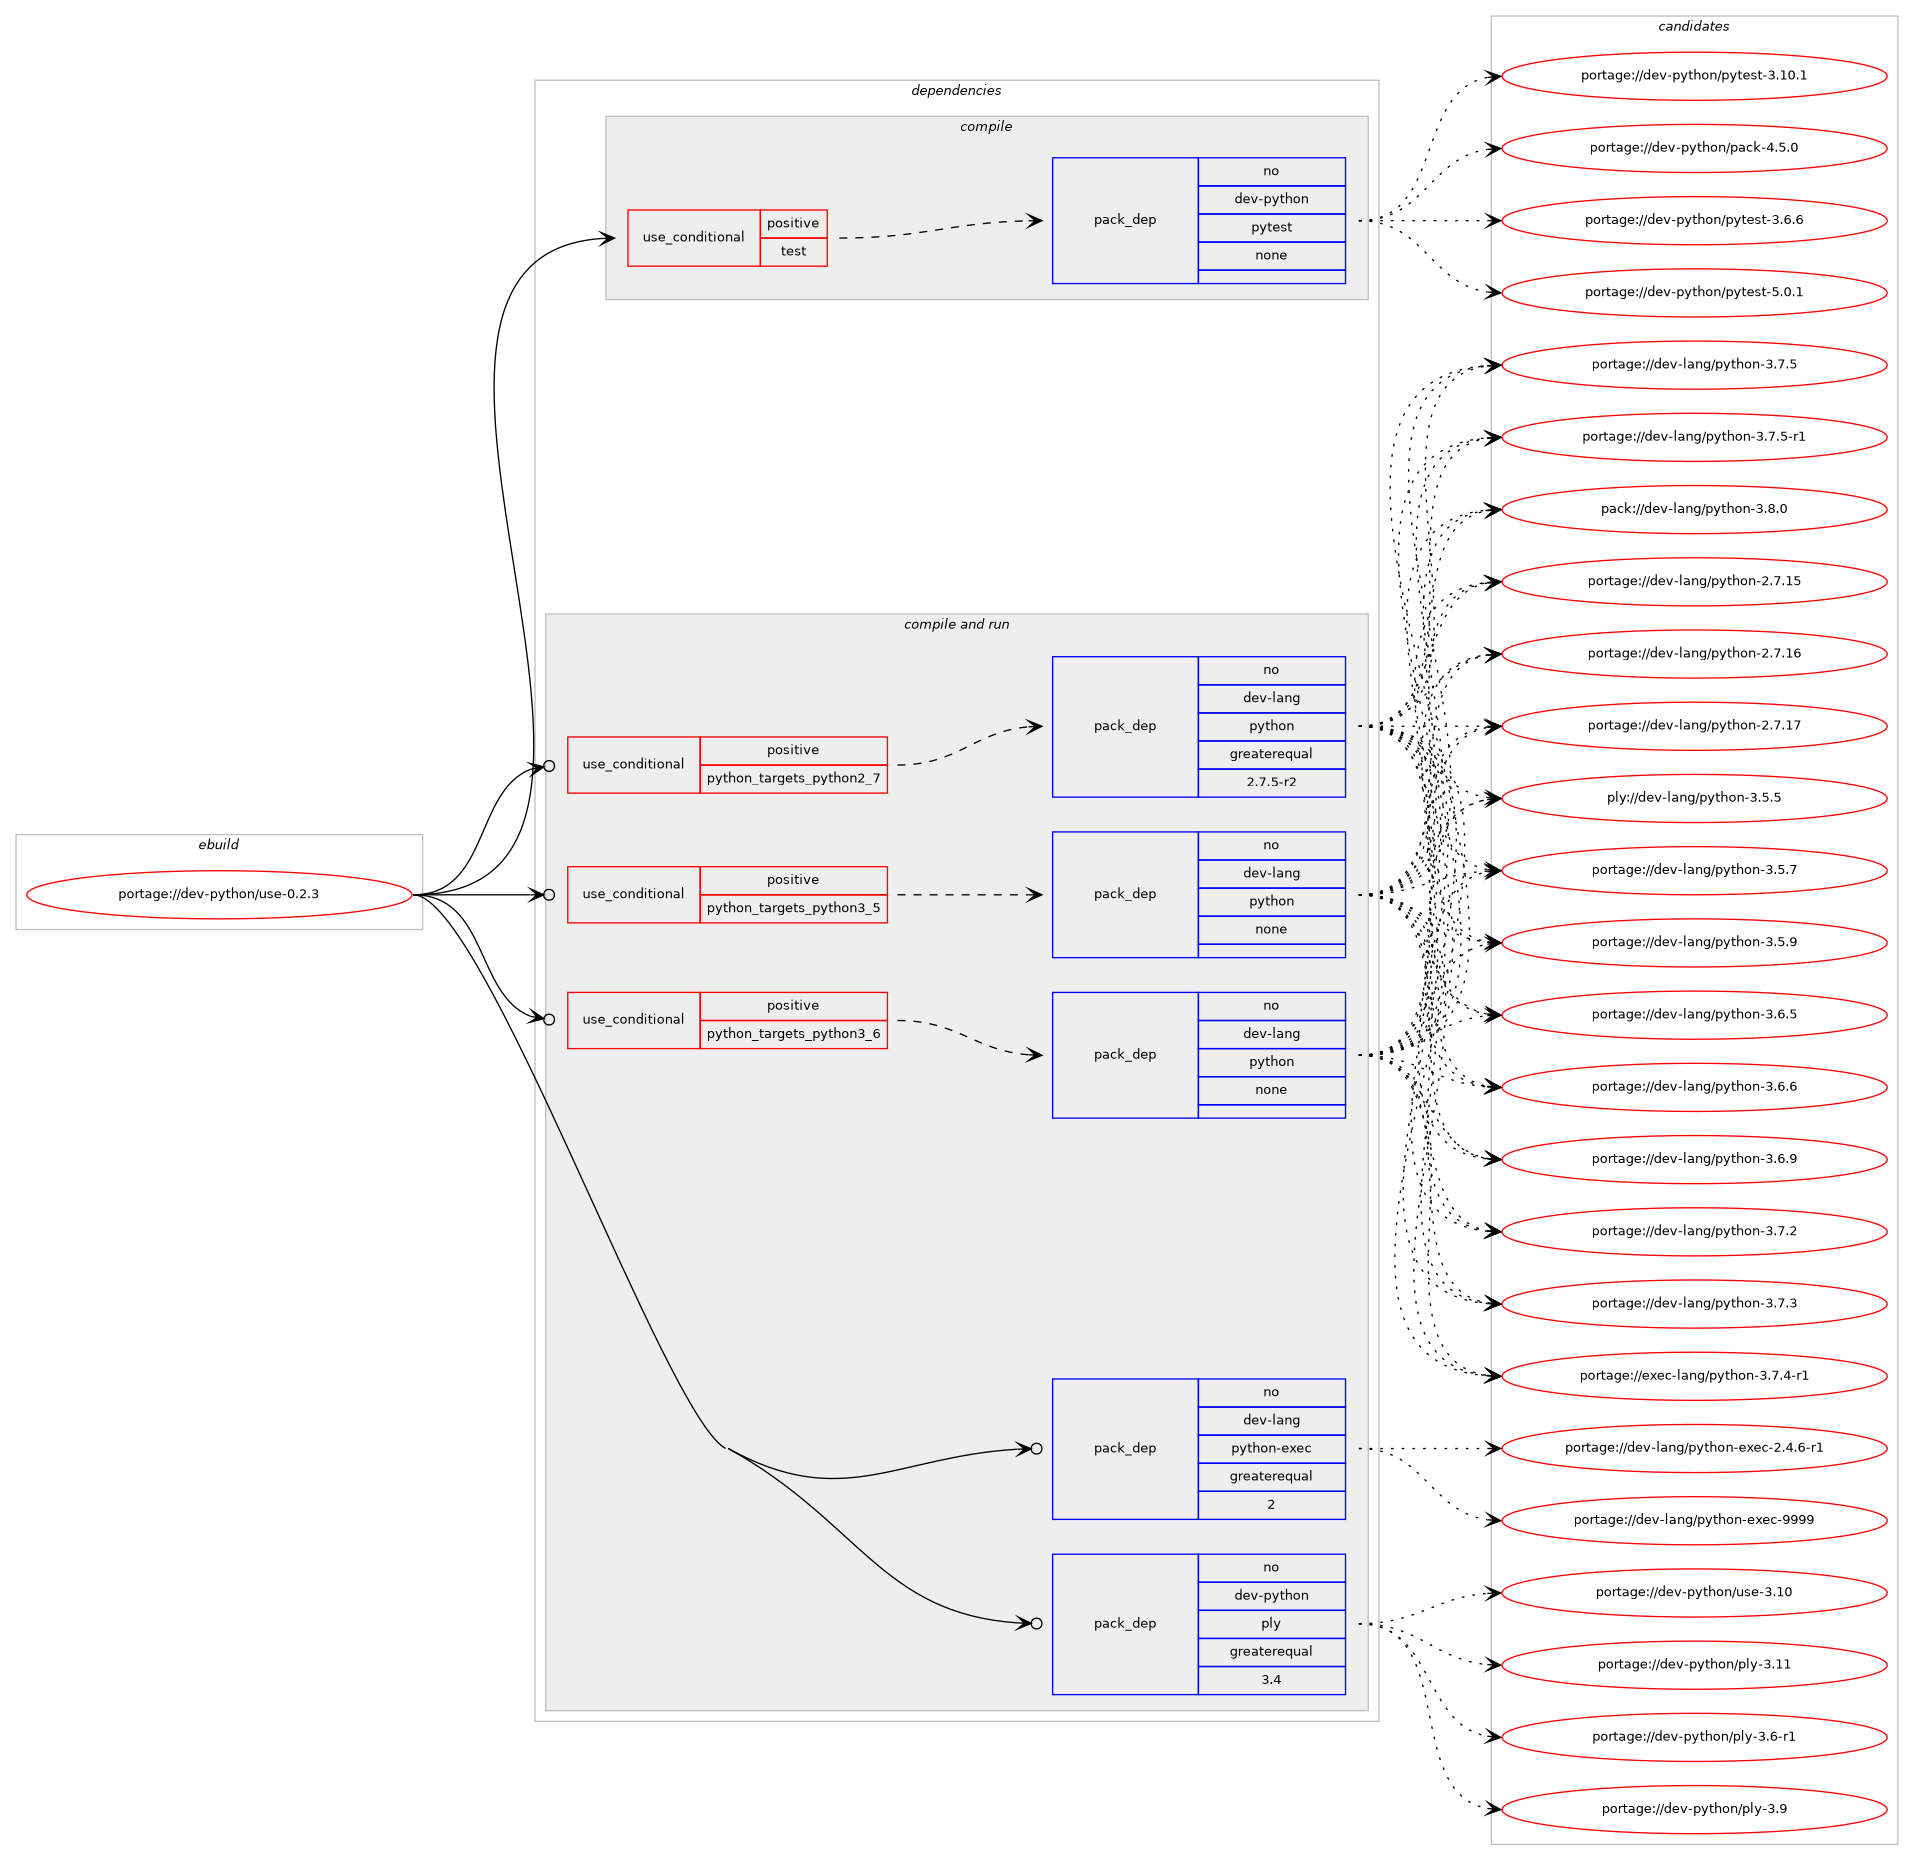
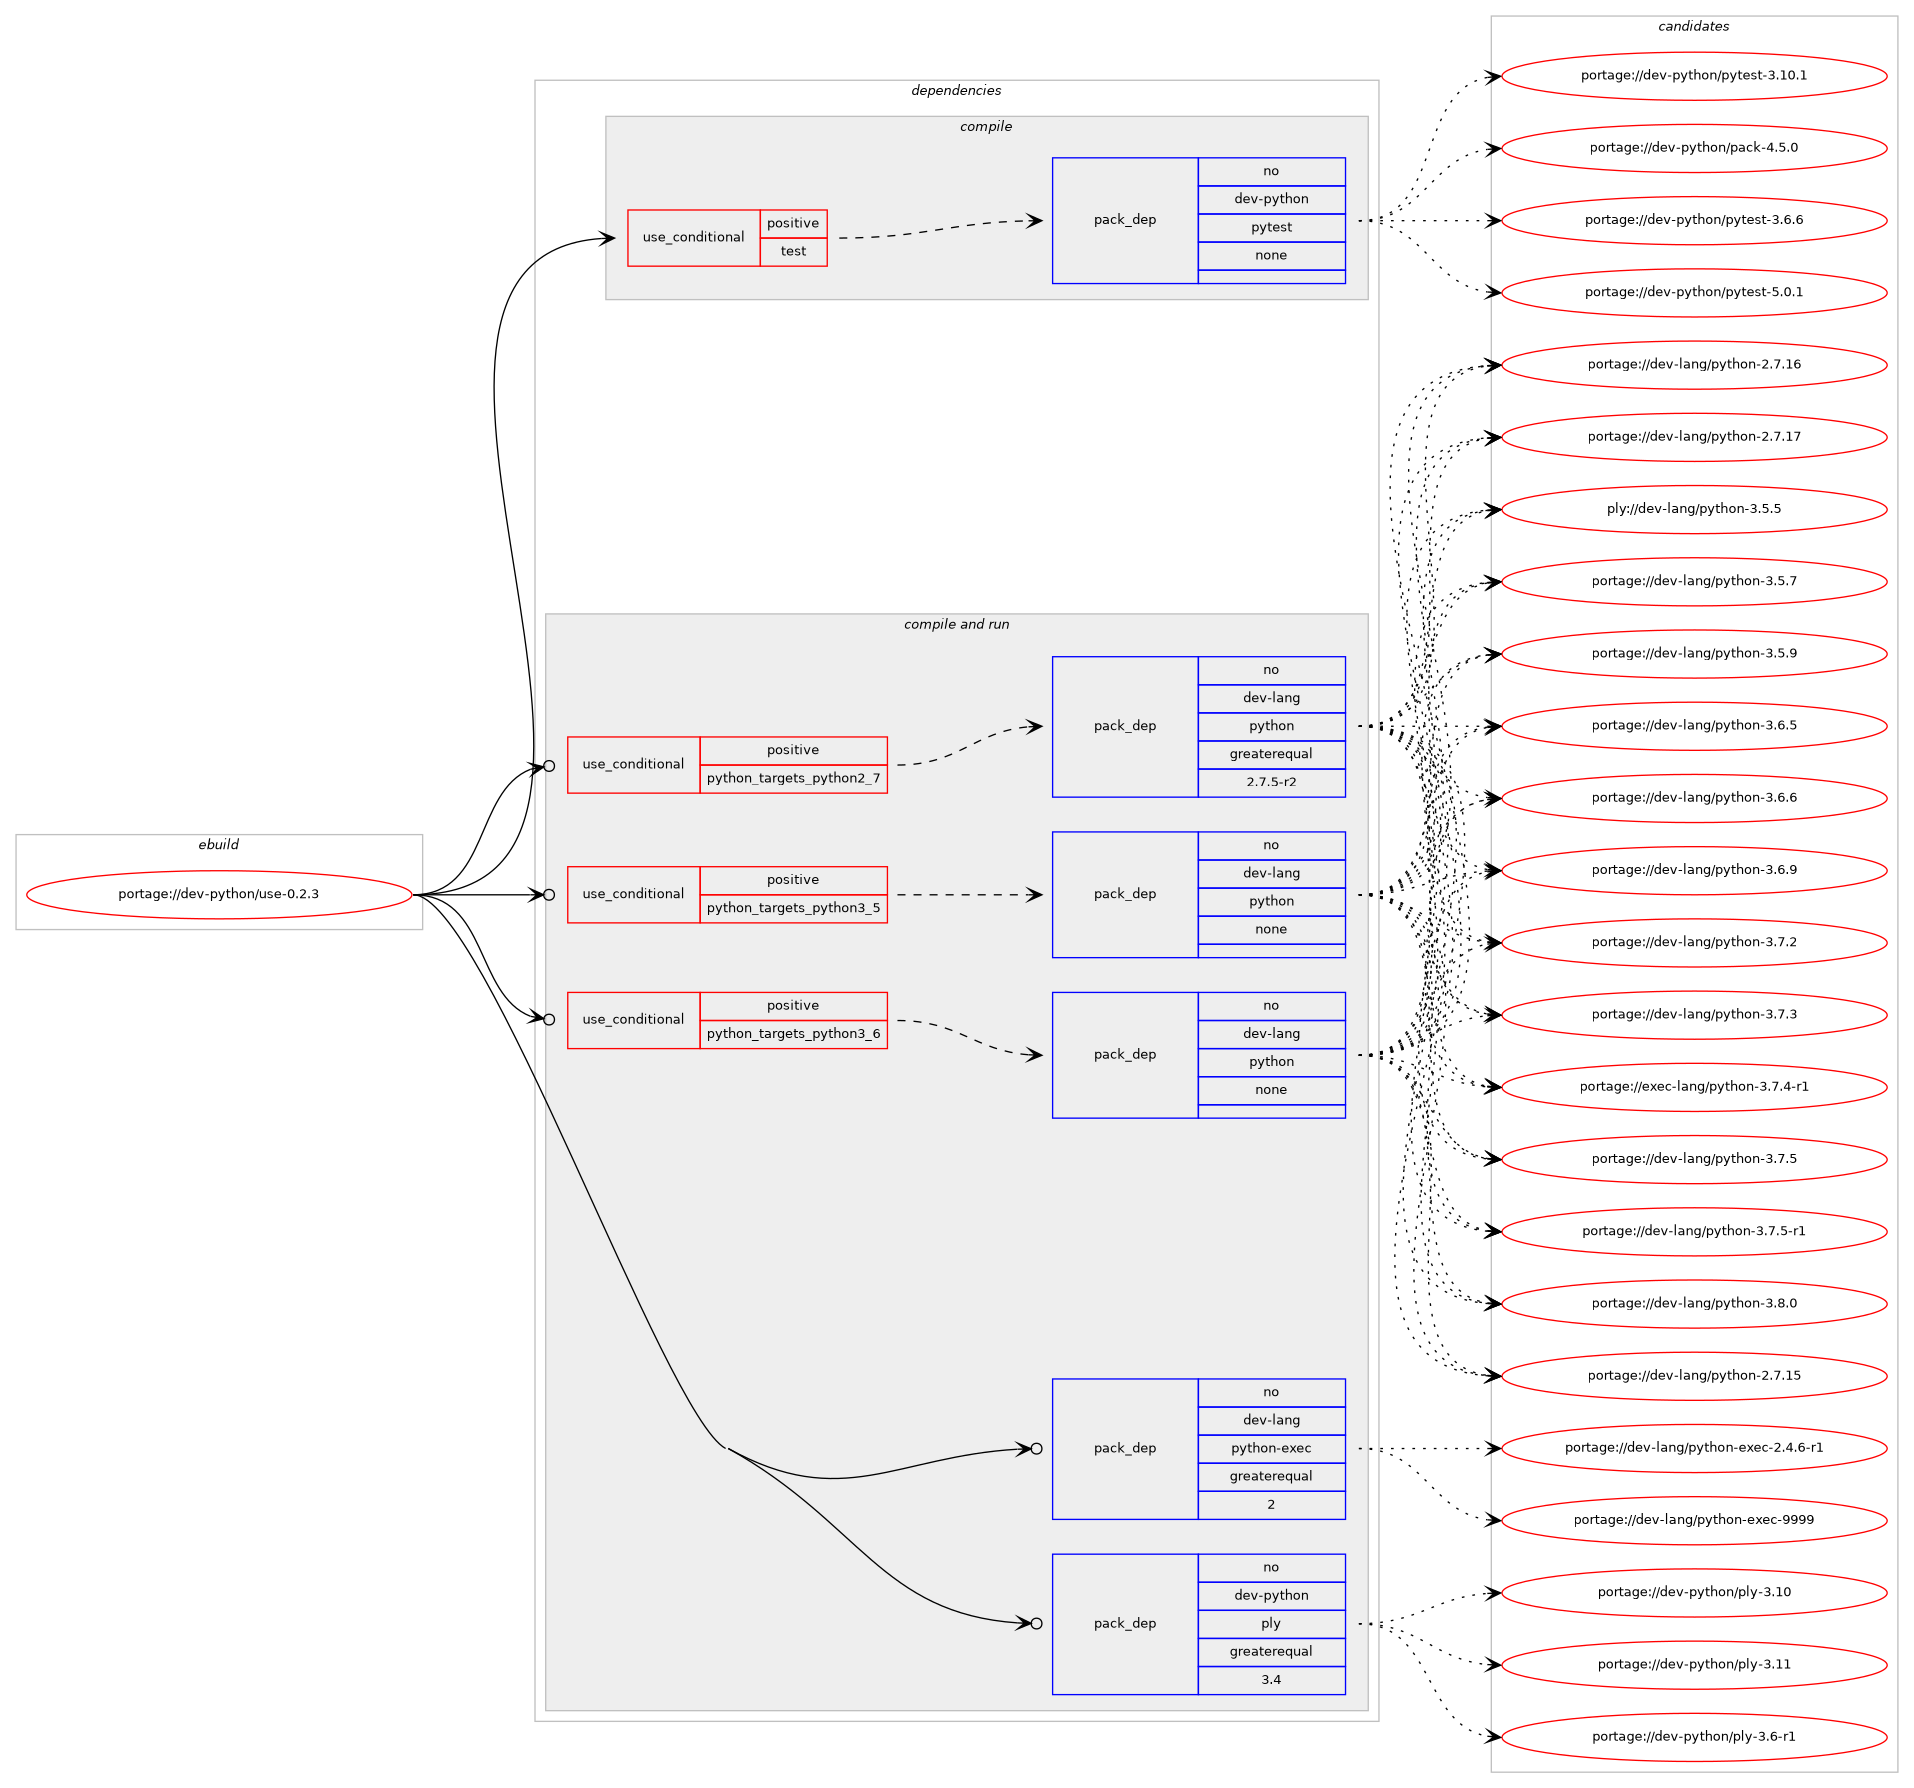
(1695, 510) -> (1695, 1304)
(1695, 1593) -> (1695, 1593)
(1695, 1810) -> none
